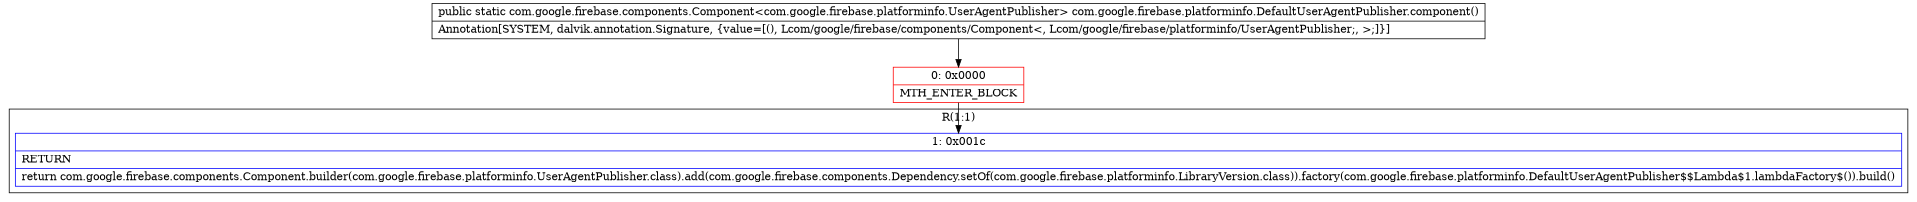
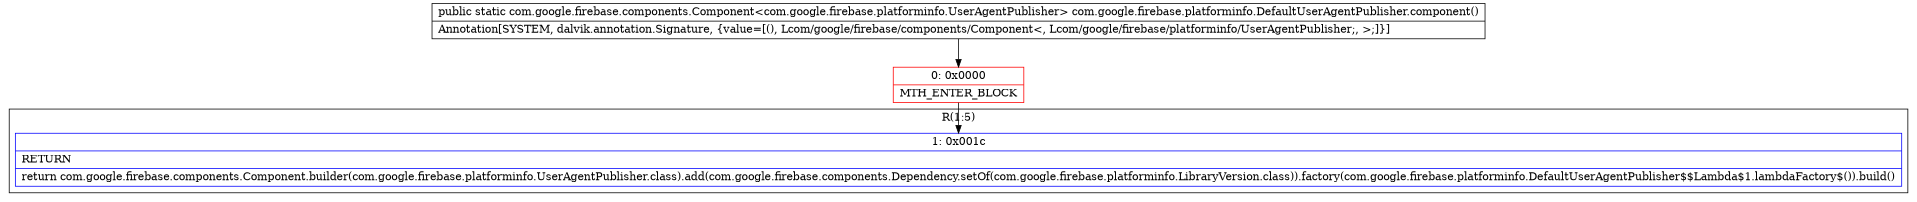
(959, 118) -> (959, 118)
